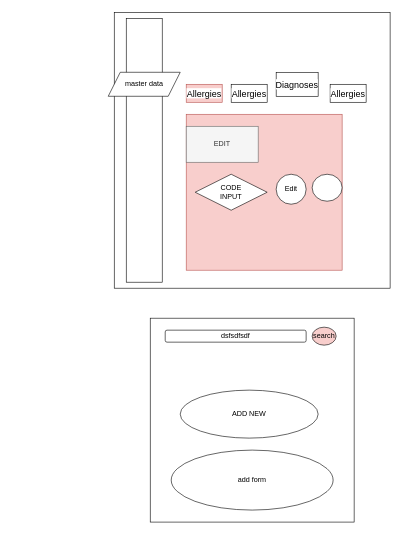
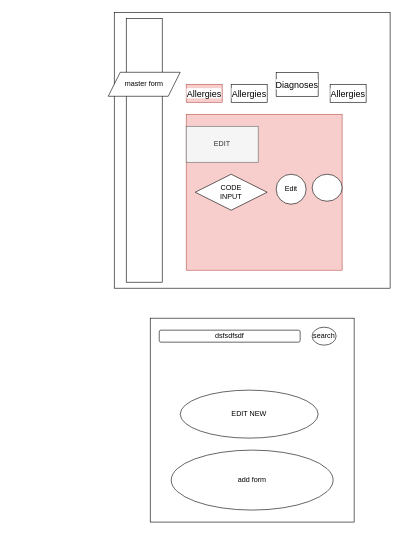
(144, 84) -> (144, 84)
(236, 336) -> (230, 336)
(324, 336) -> (324, 336)
(249, 414) -> (249, 414)
